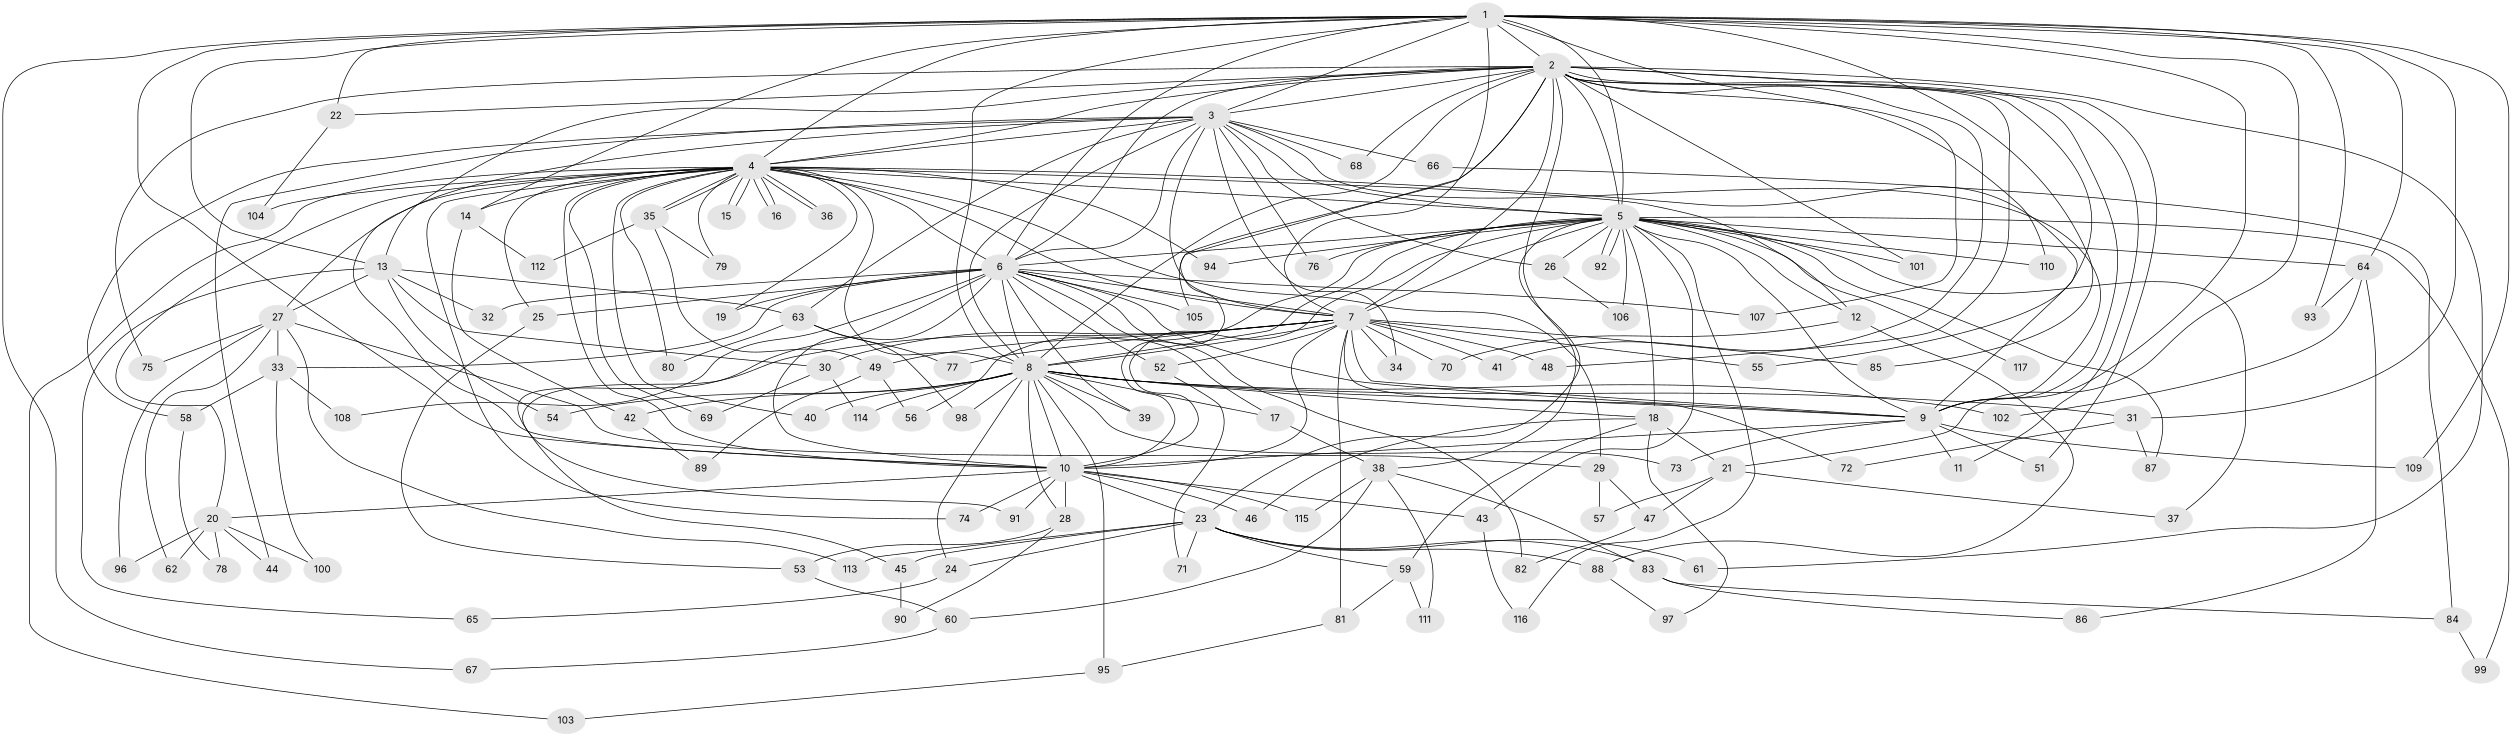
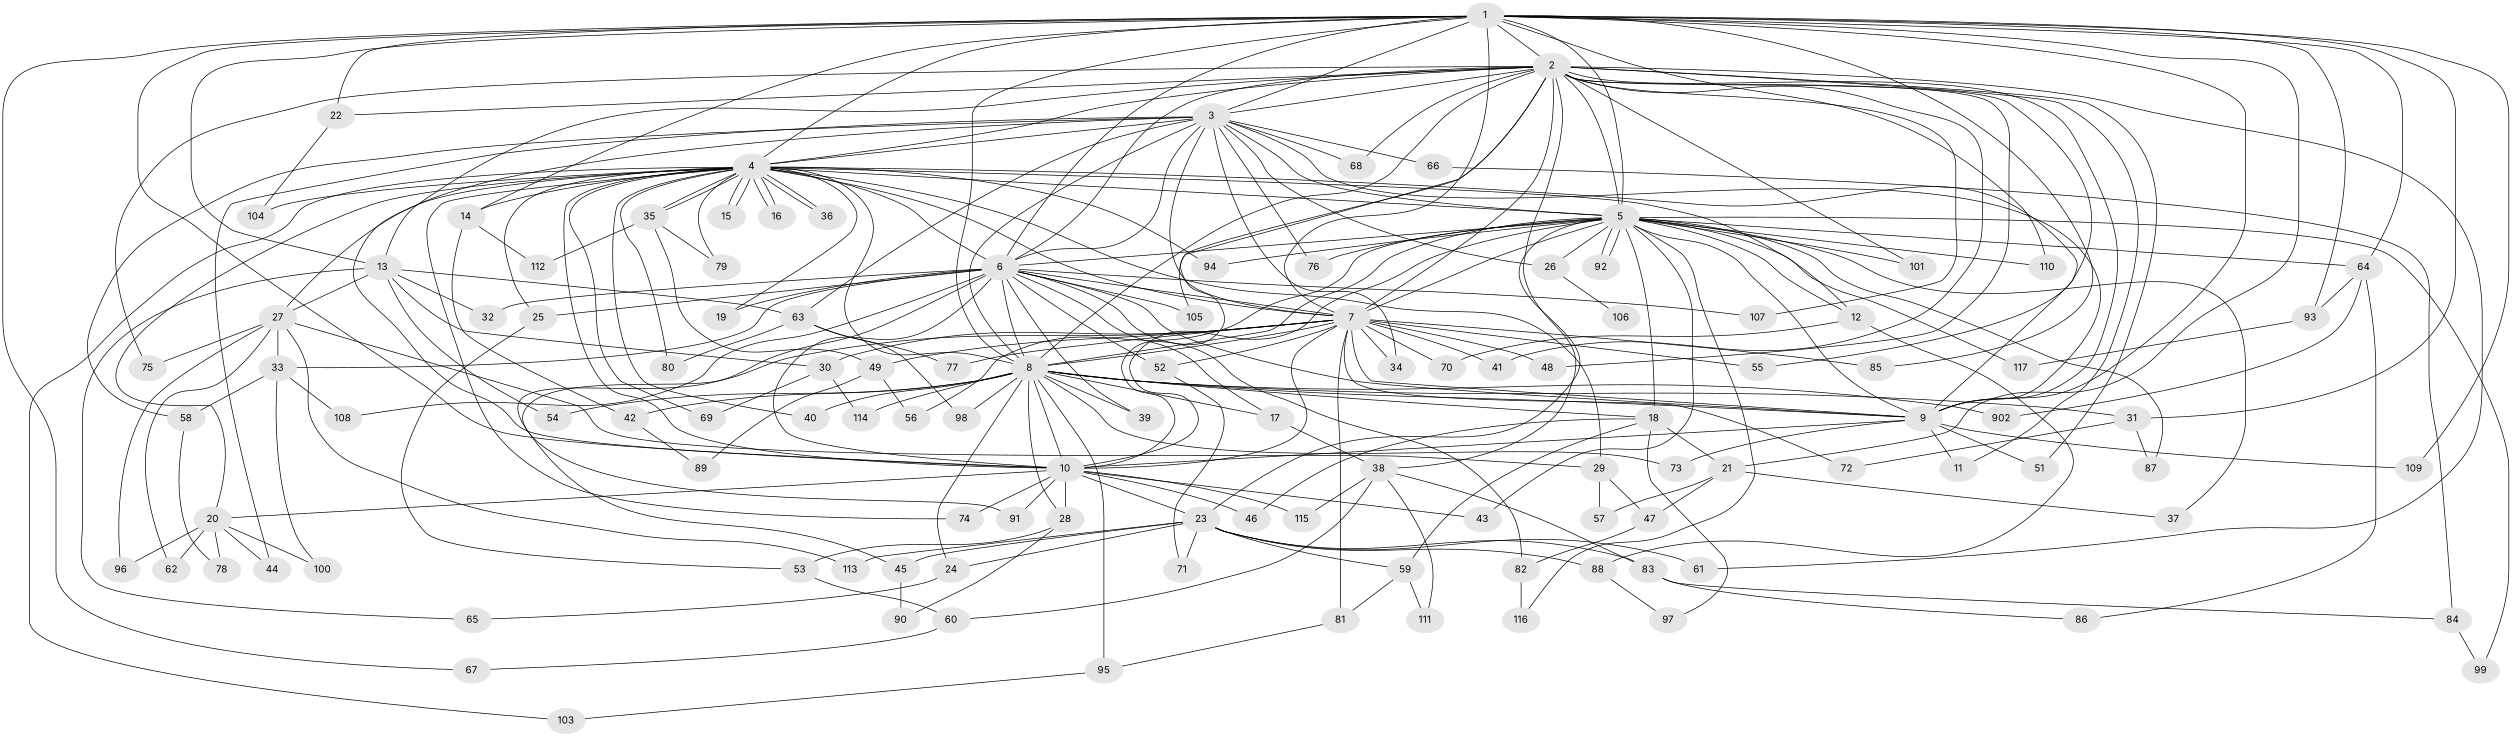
(1627, 267) -> none
none -> (2159, 344)
(2001, 419) -> (2001, 419)
(1492, 573) -> (1521, 595)
